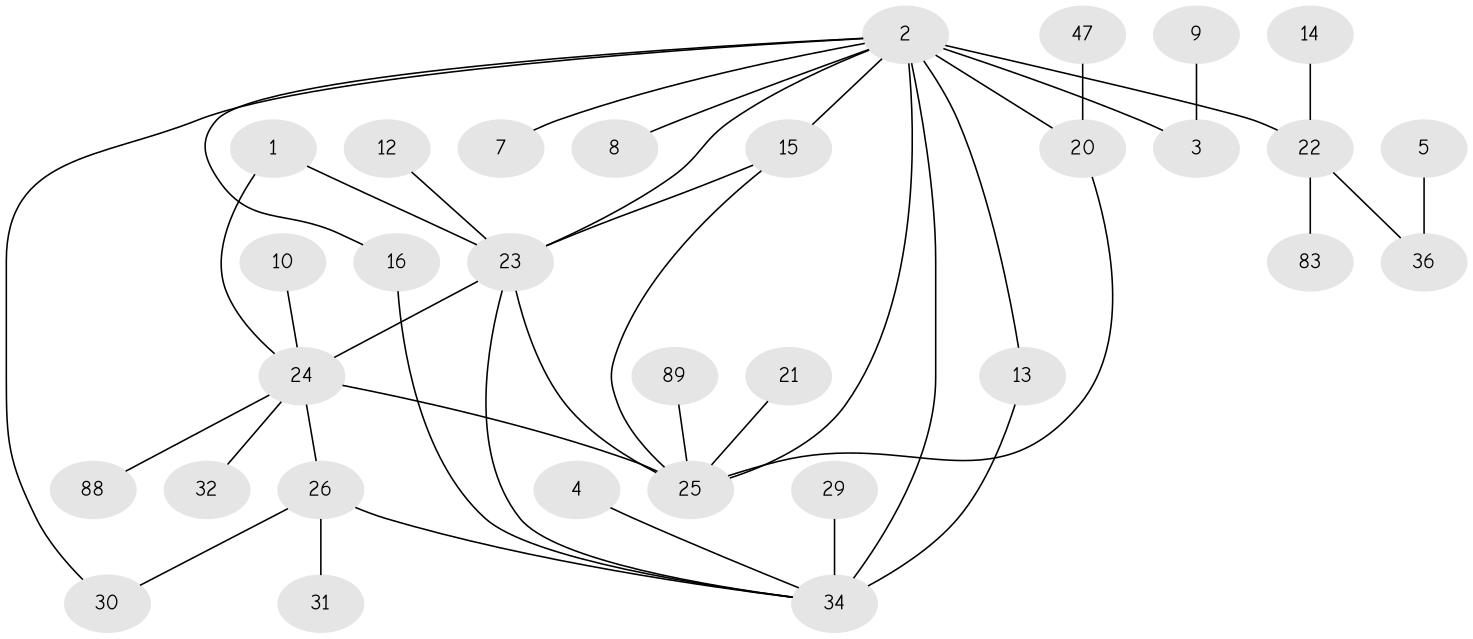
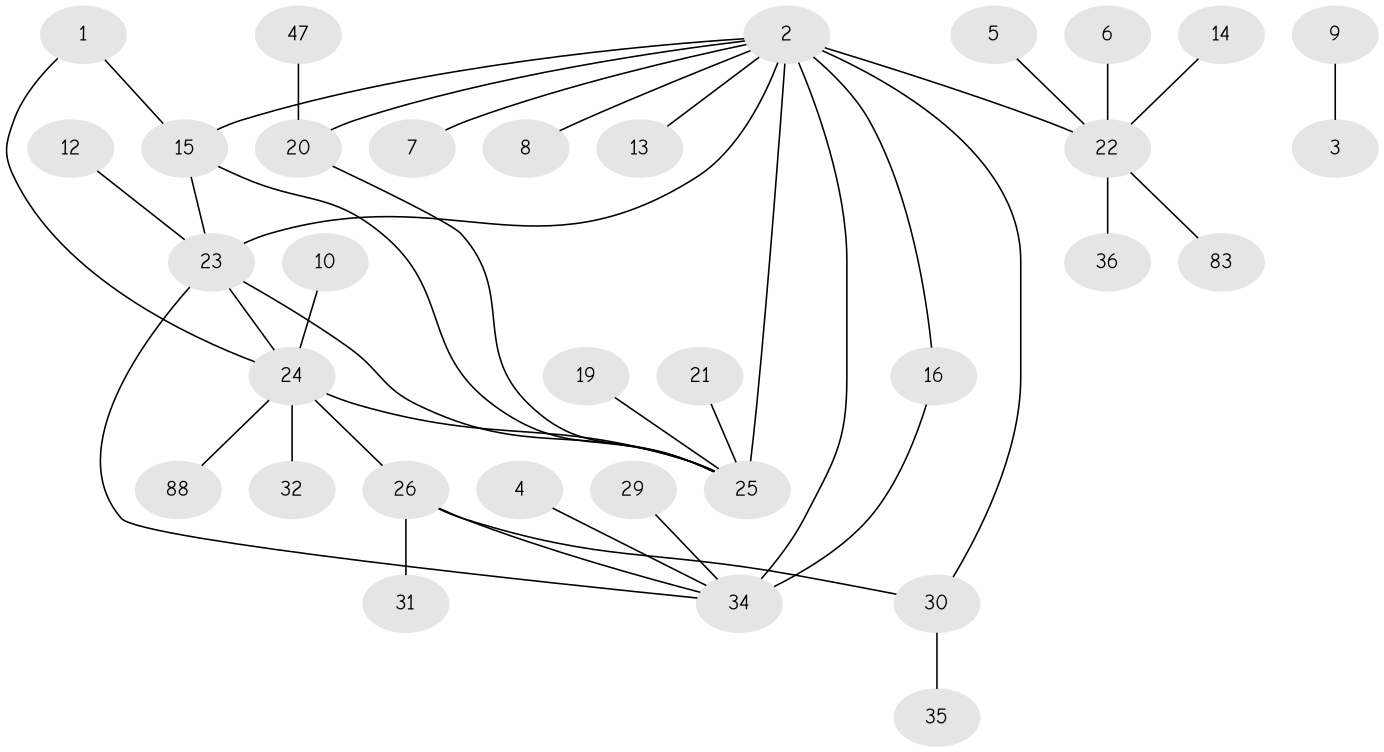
none -> (1108, 35)
(1054, 87) -> none
(392, 205) -> (134, 92)
(1424, 206) -> (1051, 92)
(675, 376) -> (586, 376)
(963, 512) -> none
none -> (937, 718)
